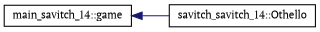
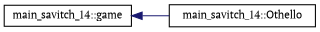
(242, 16) -> (242, 16)
